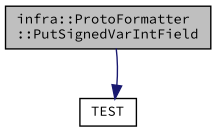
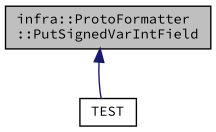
(117, 67) -> (99, 81)
